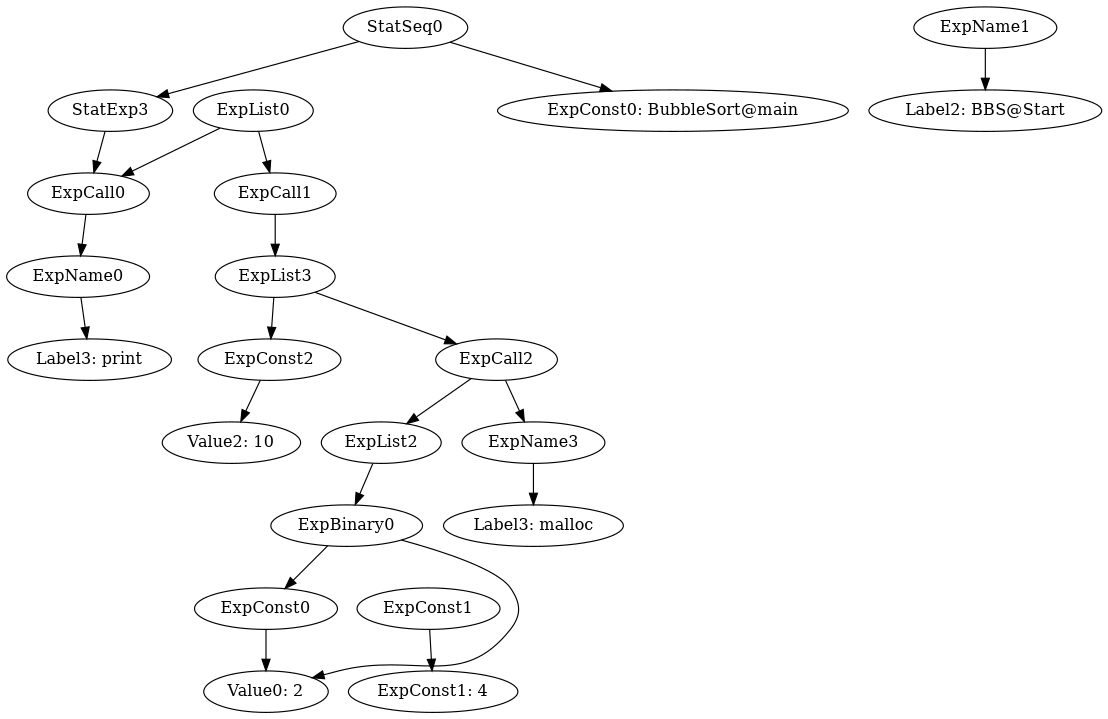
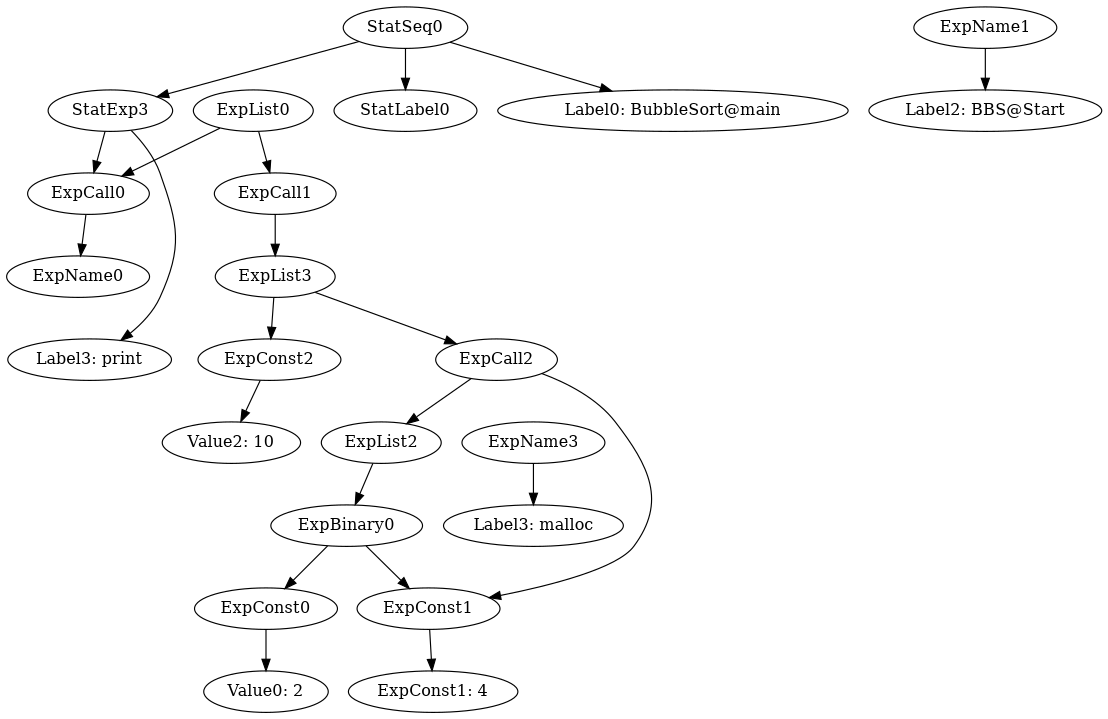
none -> (405, 111)
(673, 111) -> (673, 111)
(83, 313) -> (175, 233)
(512, 396) -> (650, 509)
(499, 641) -> (384, 563)
